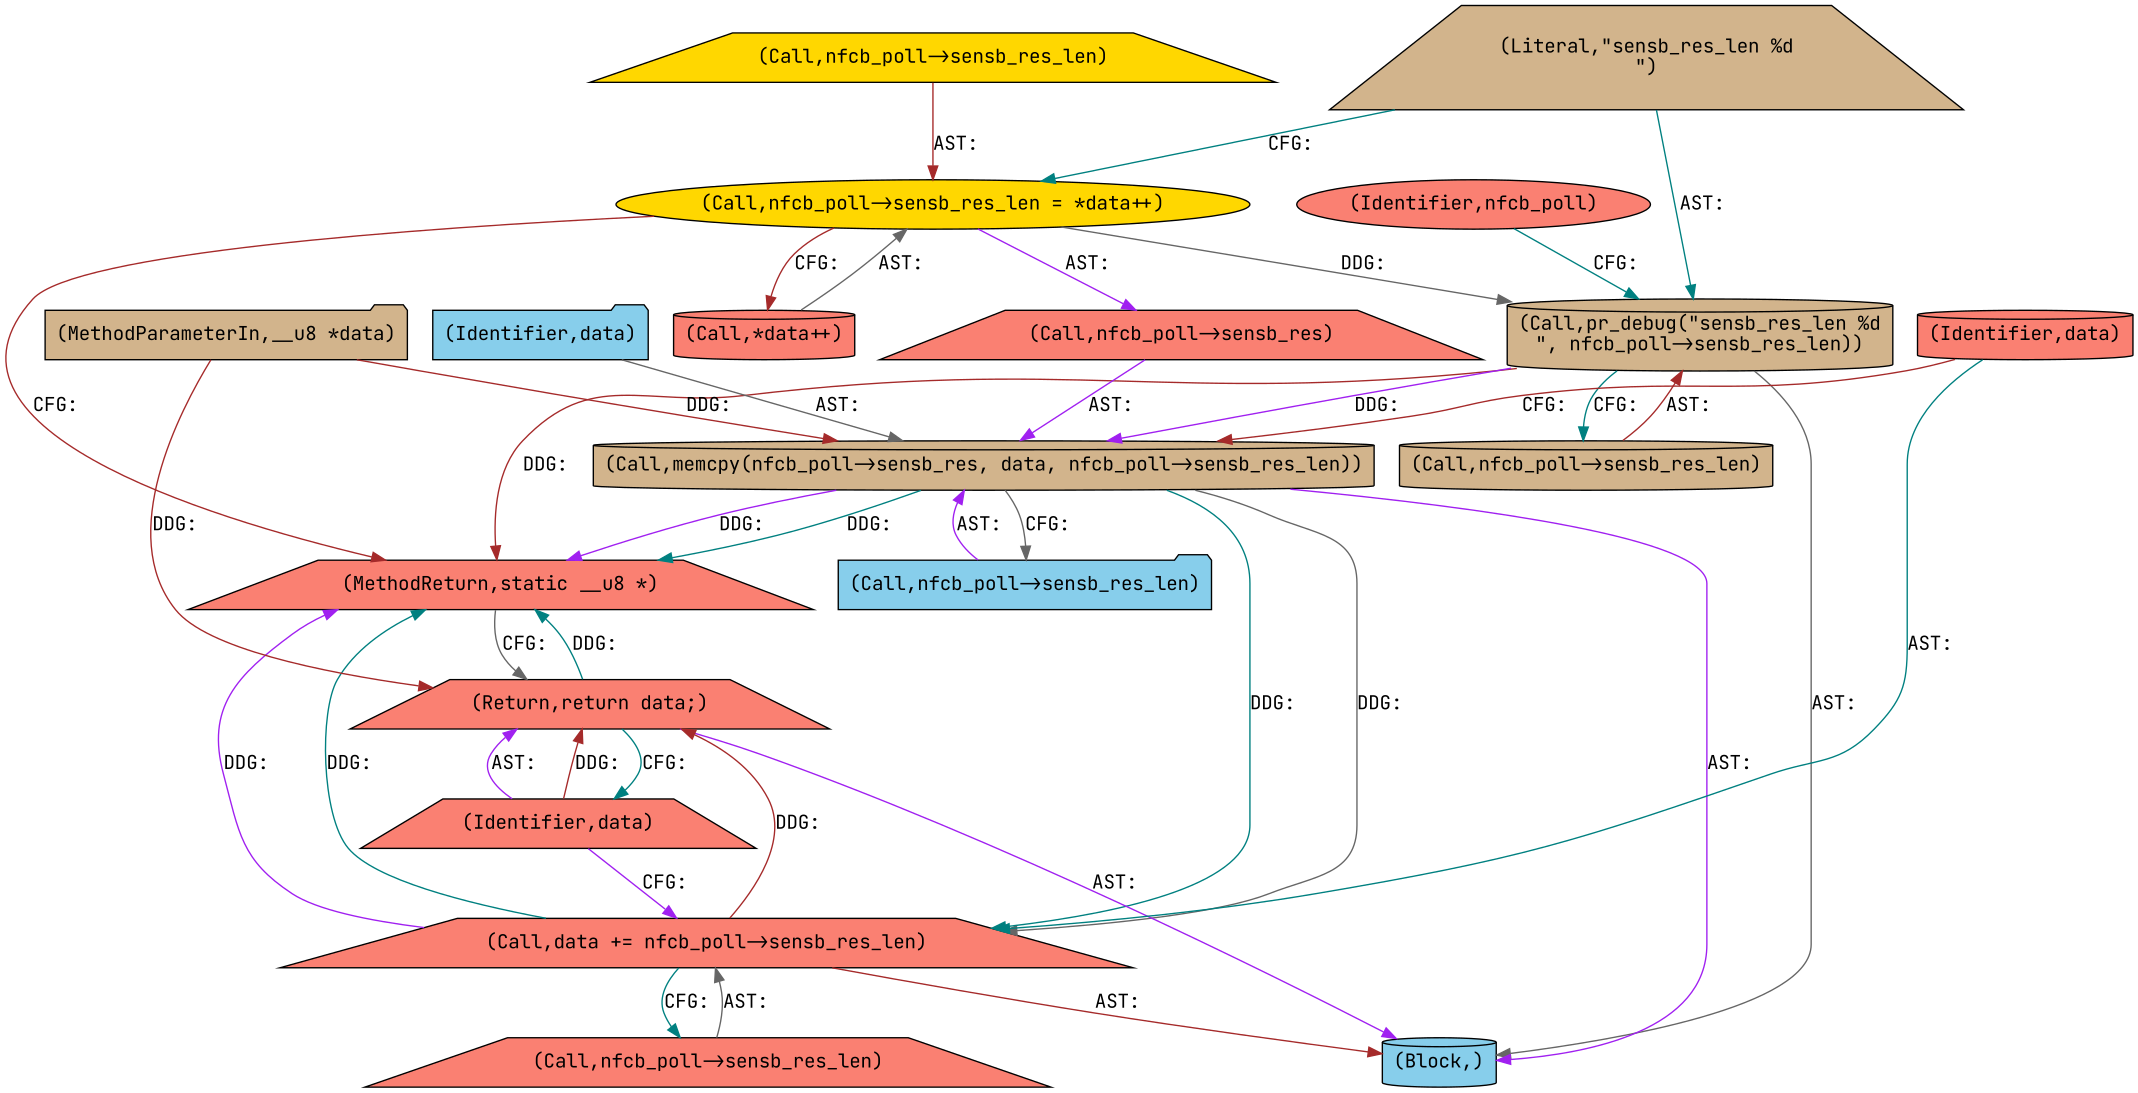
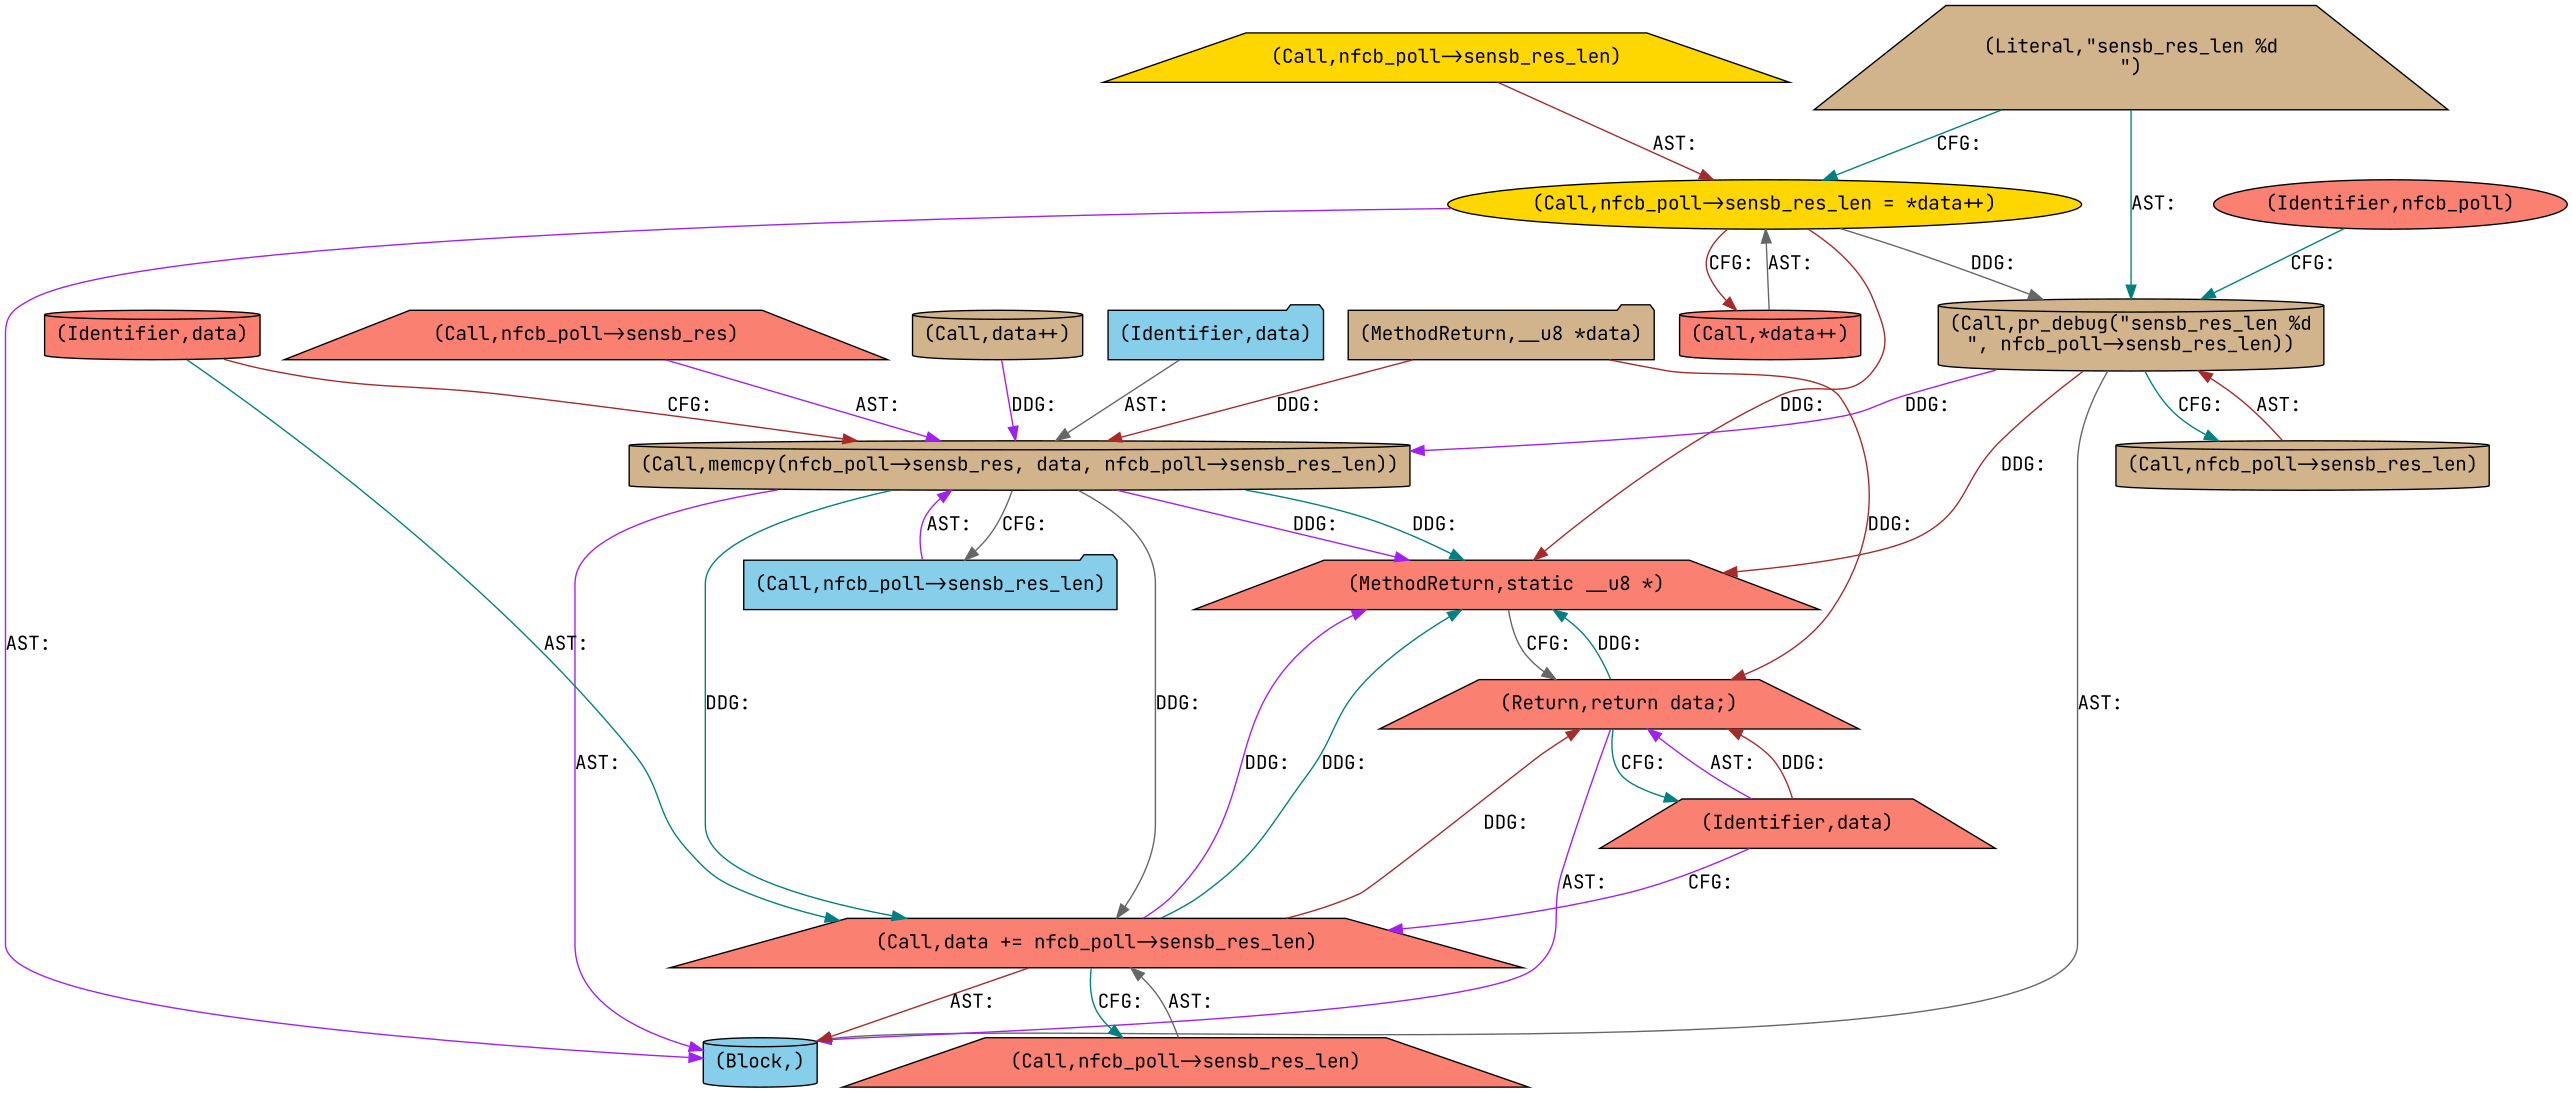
(1051, 266) -> (64, 290)
(226, 335) -> (1501, 335)
none -> (998, 335)
(62, 406) -> (1809, 406)
